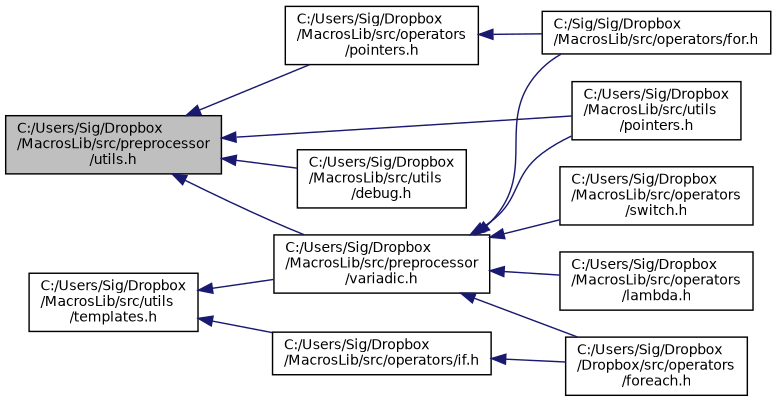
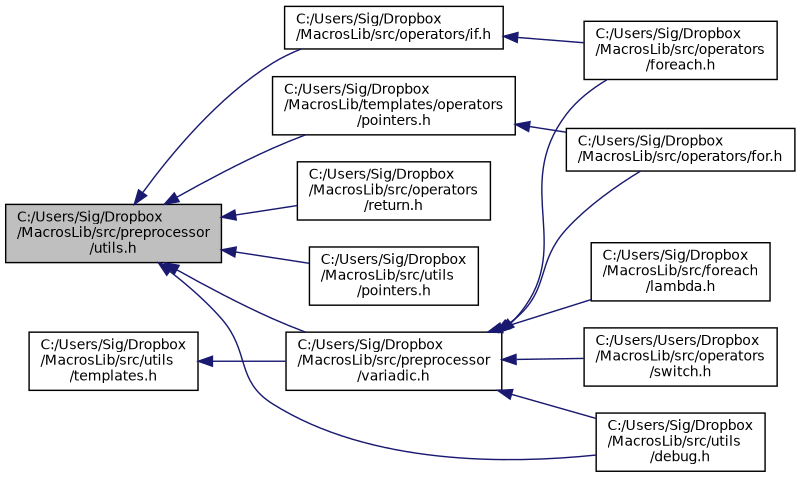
(656, 33) -> (681, 150)
(382, 35) -> (394, 106)
(524, 174) -> (554, 406)
none -> (394, 191)
(656, 196) -> (681, 357)
(656, 281) -> (681, 272)
(242, 327) -> (213, 111)
(656, 366) -> (681, 50)
